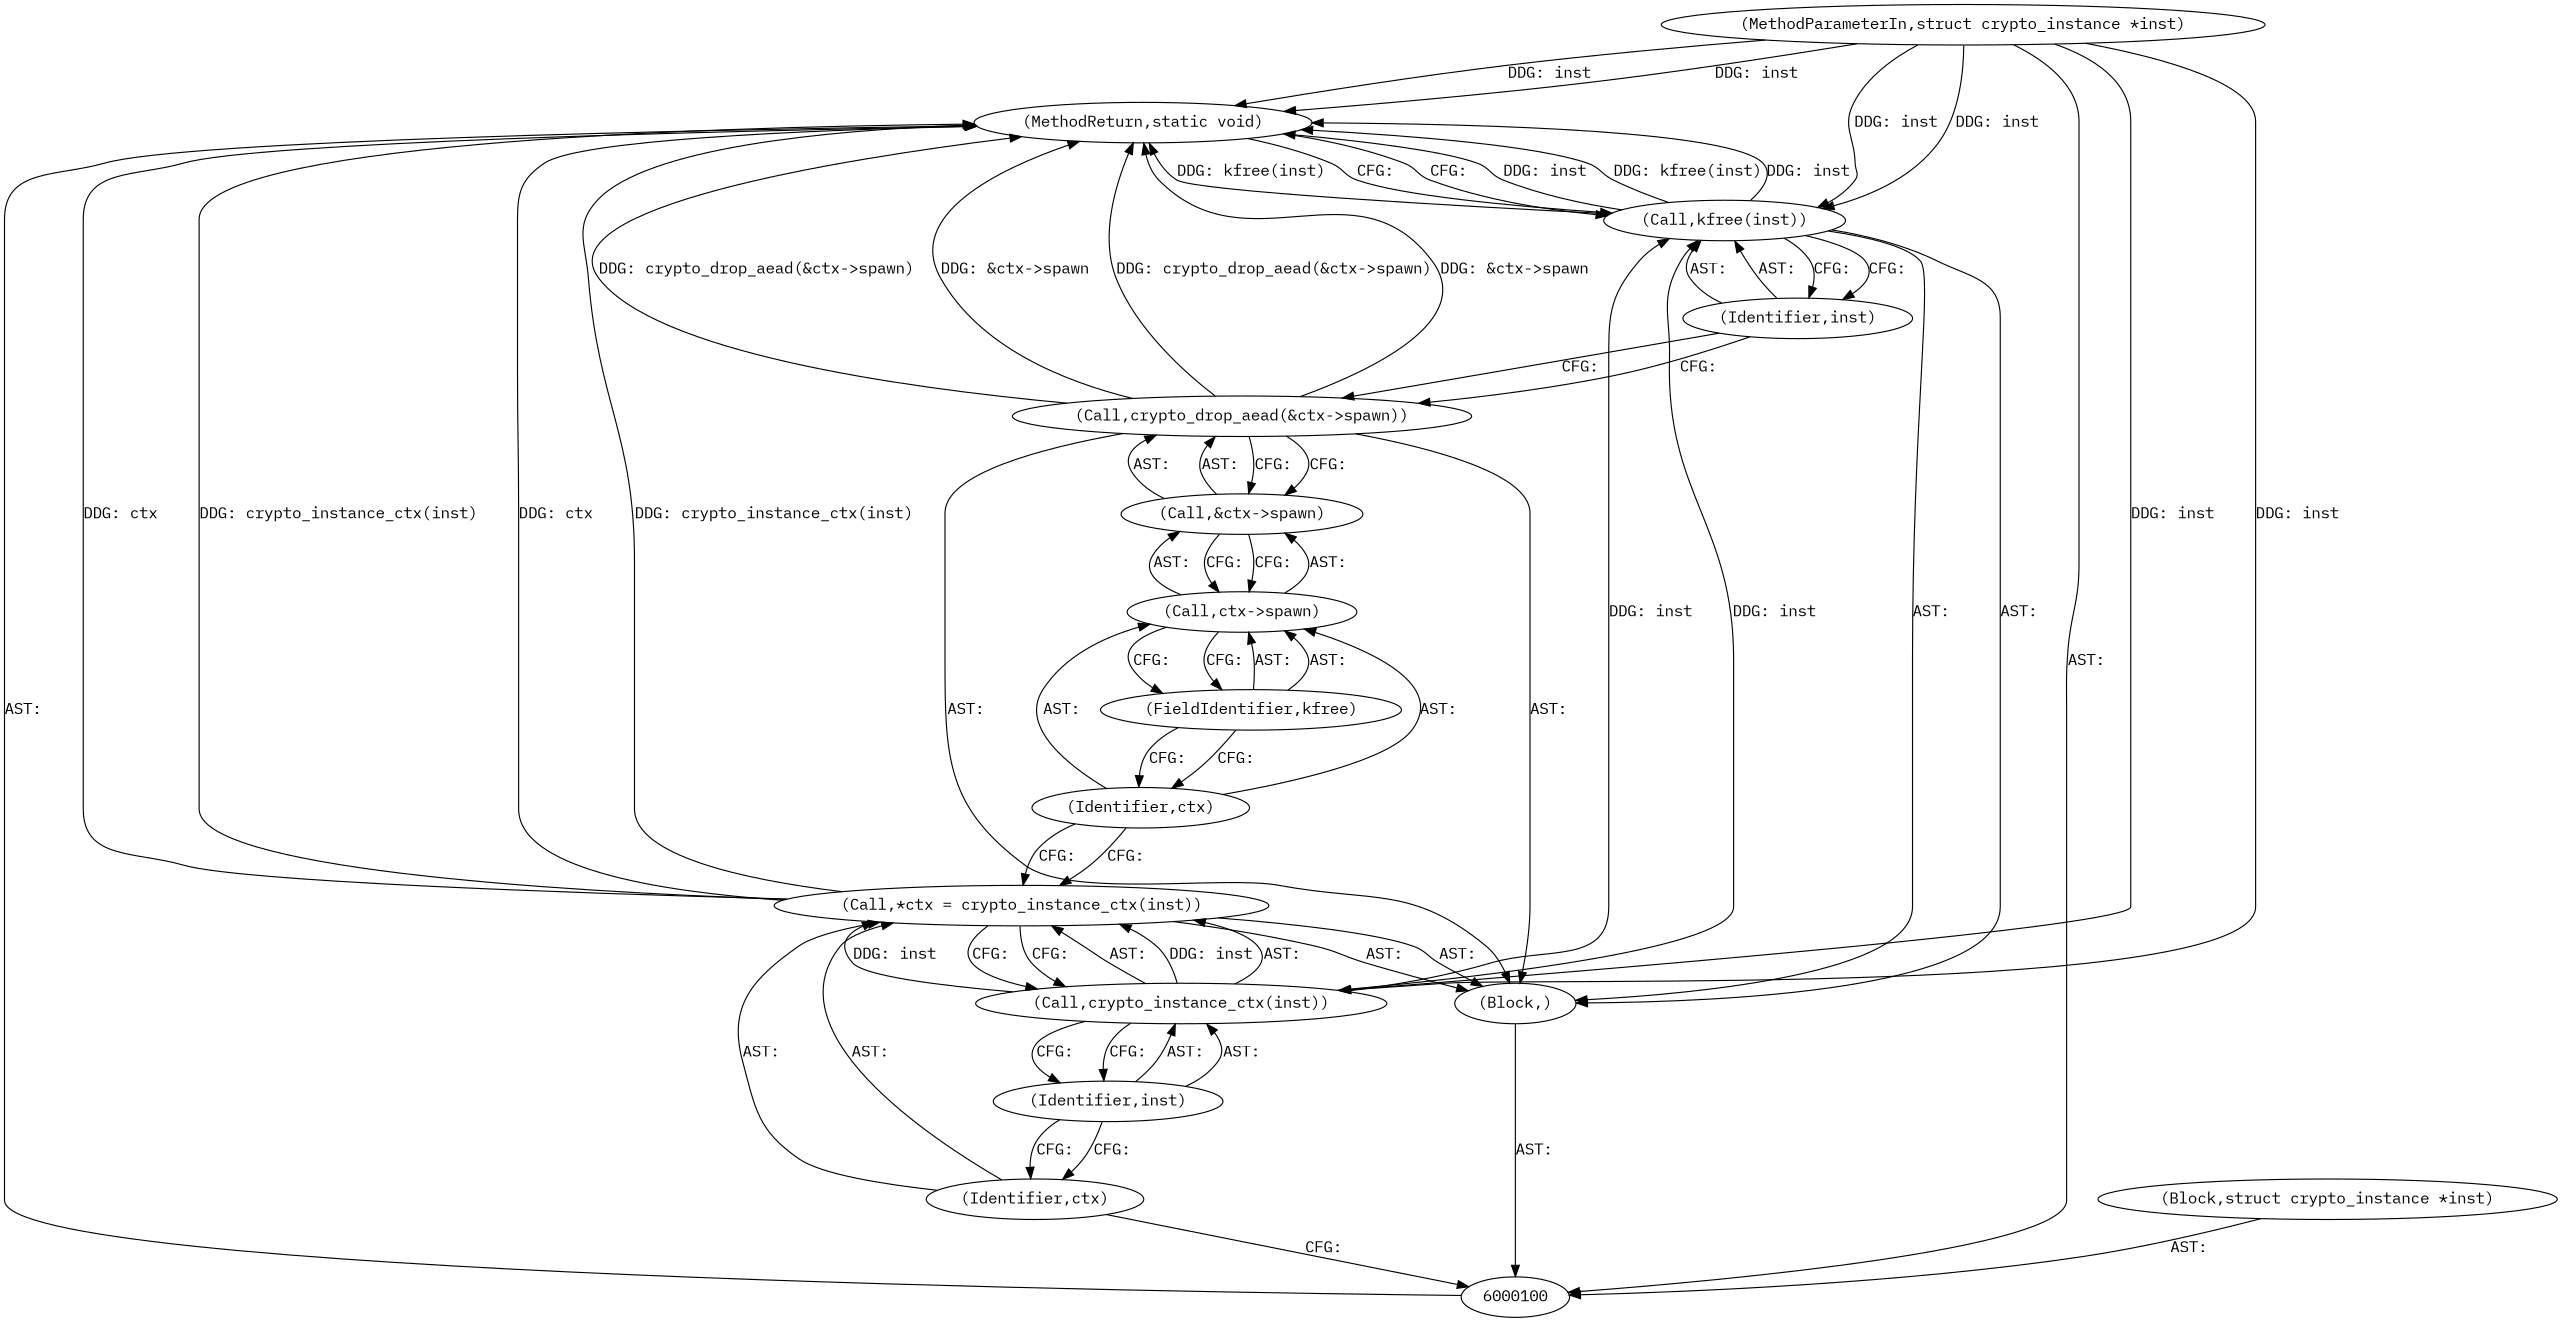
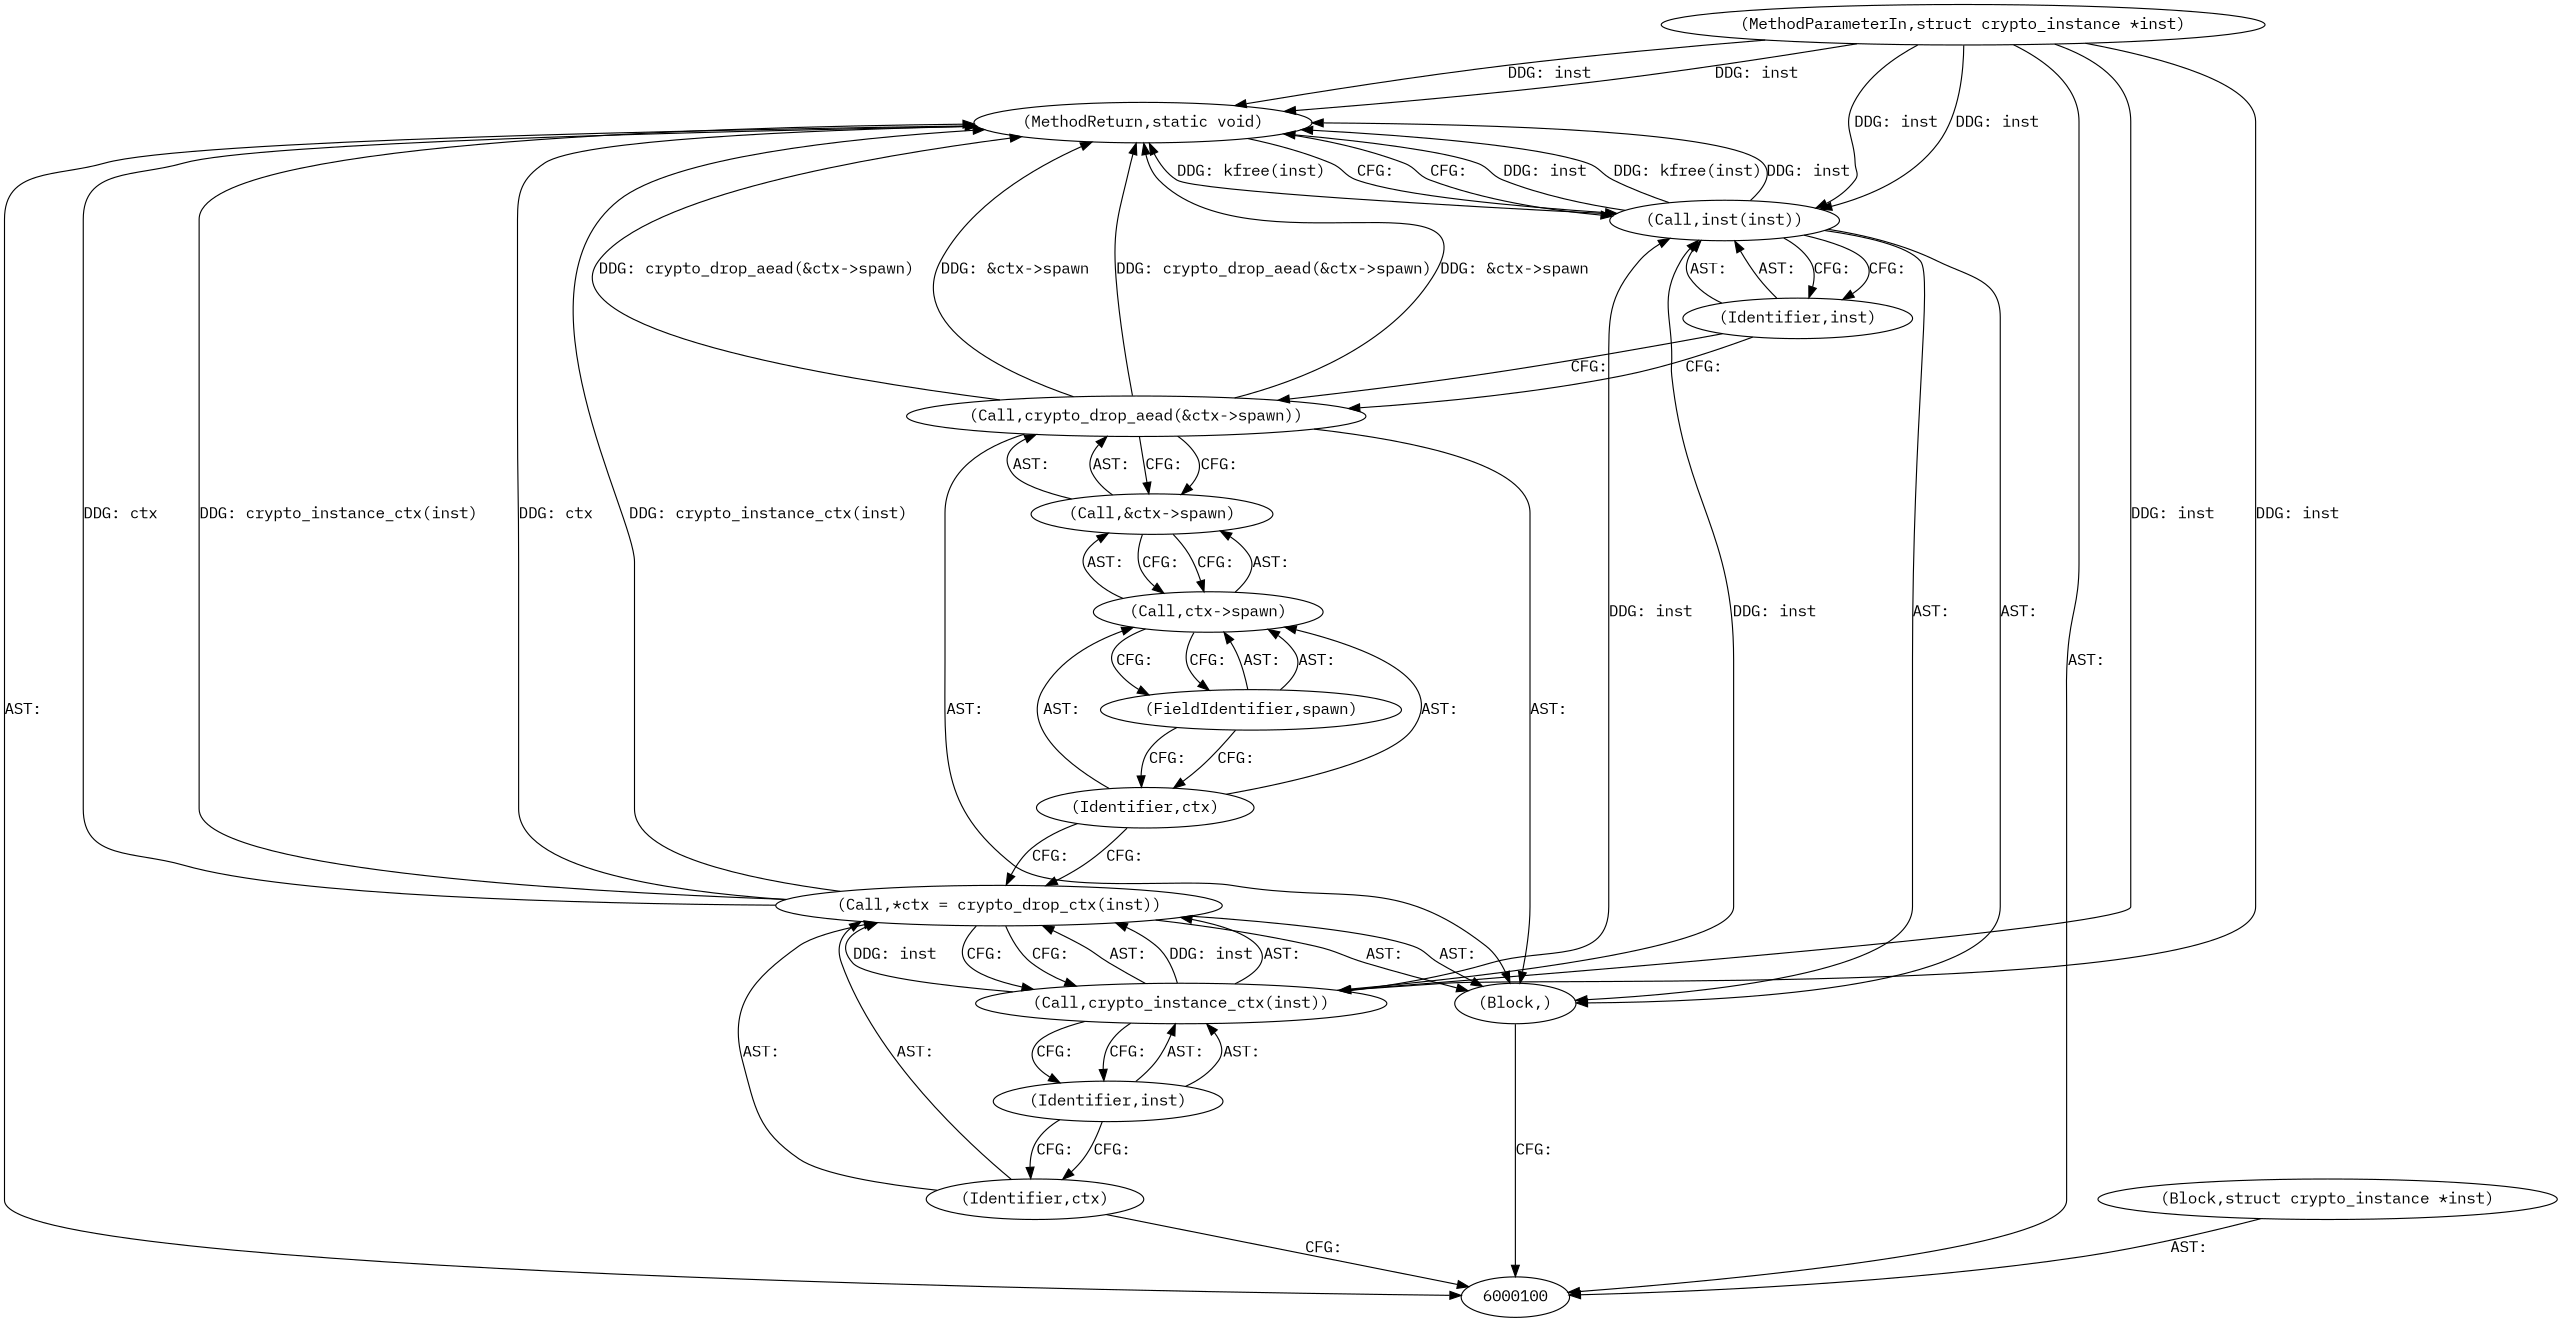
(1725, 220) -> (1725, 220)
(1251, 710) -> (1251, 710)
(1022, 906) -> (999, 906)
(4, 948) -> (4, 937)
(1539, 1150) -> (1539, 1150)
